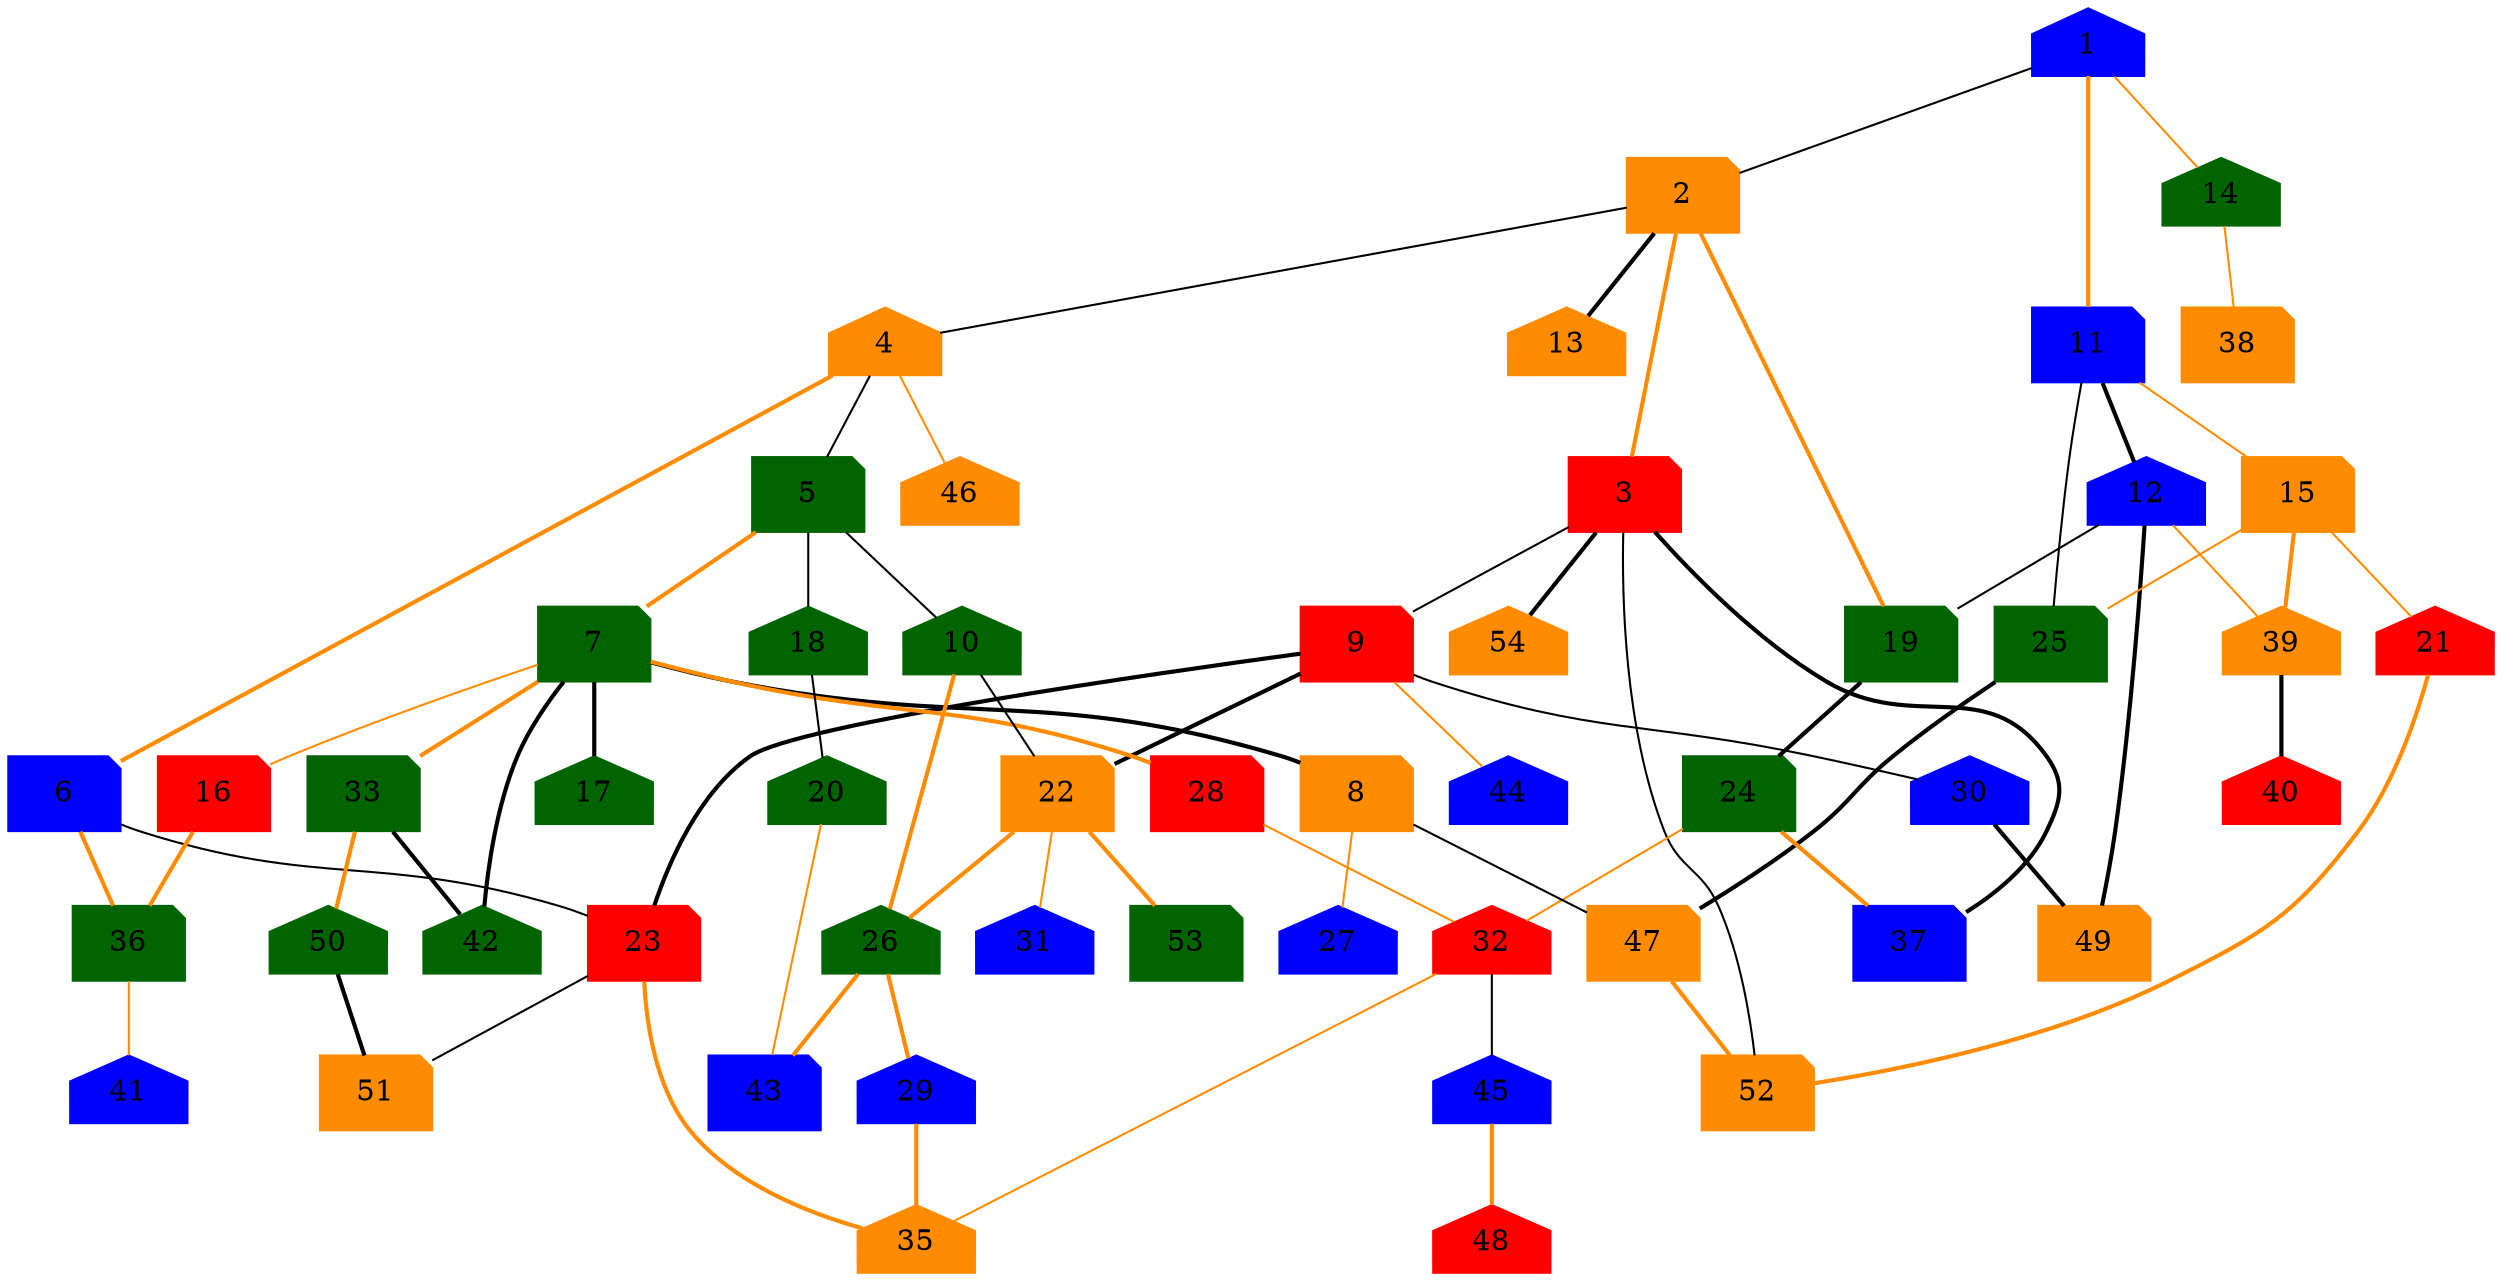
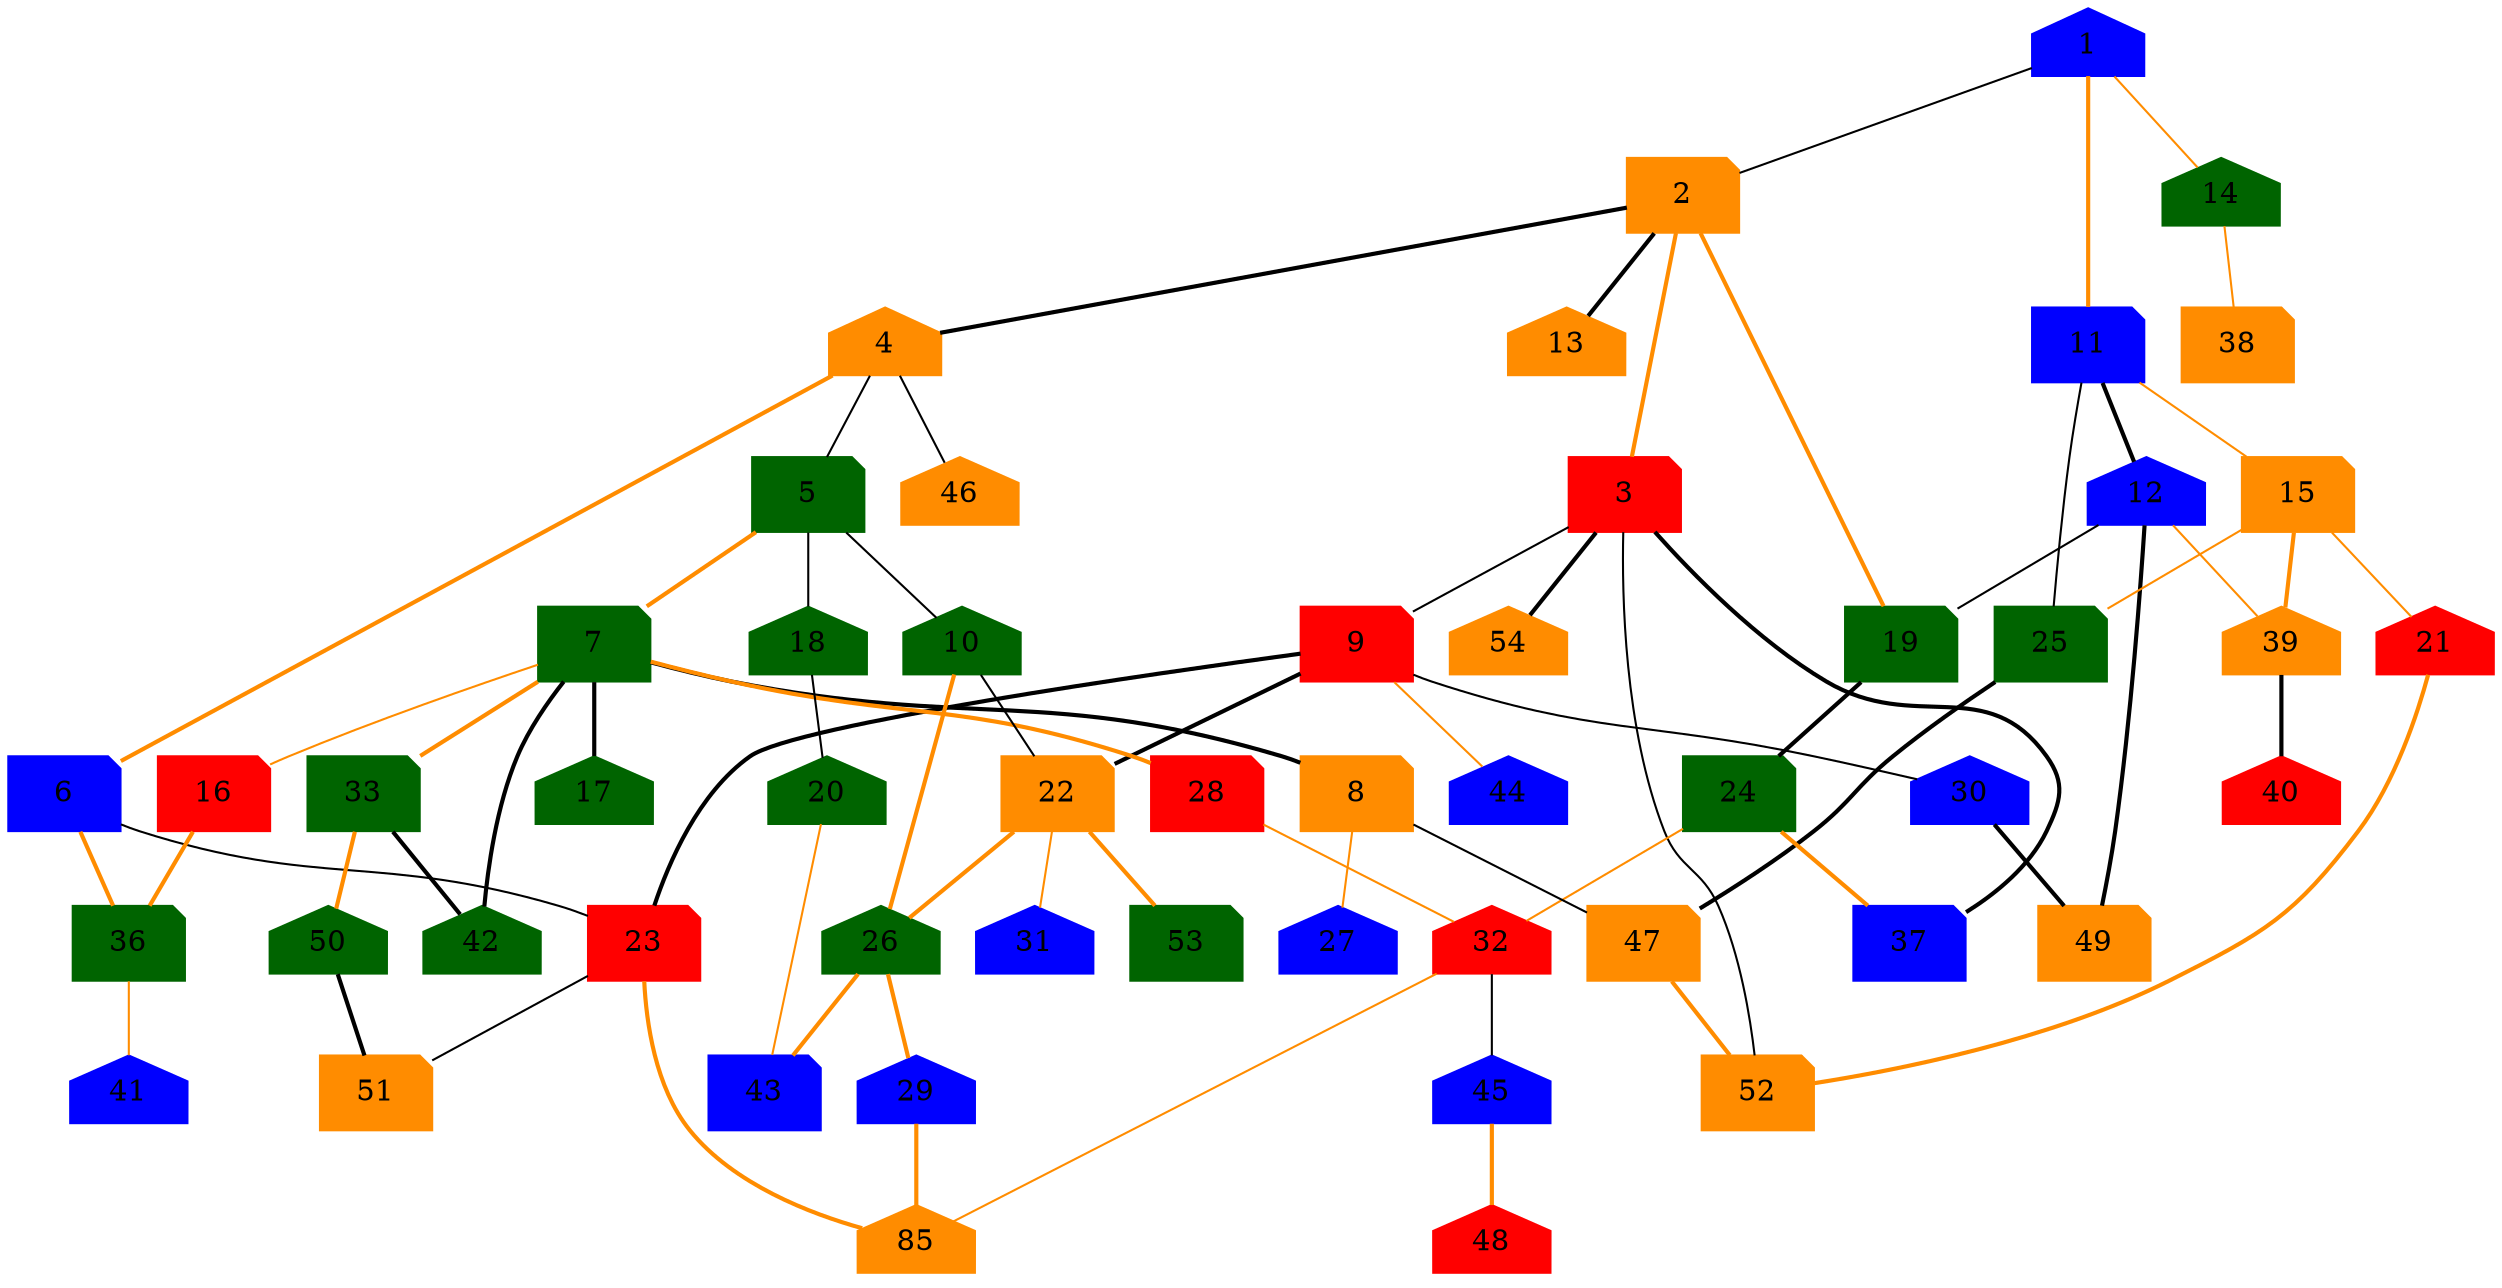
(1284, 270) -> (1284, 270)
(922, 419) -> (922, 419)
(916, 1243) -> (916, 1243)
